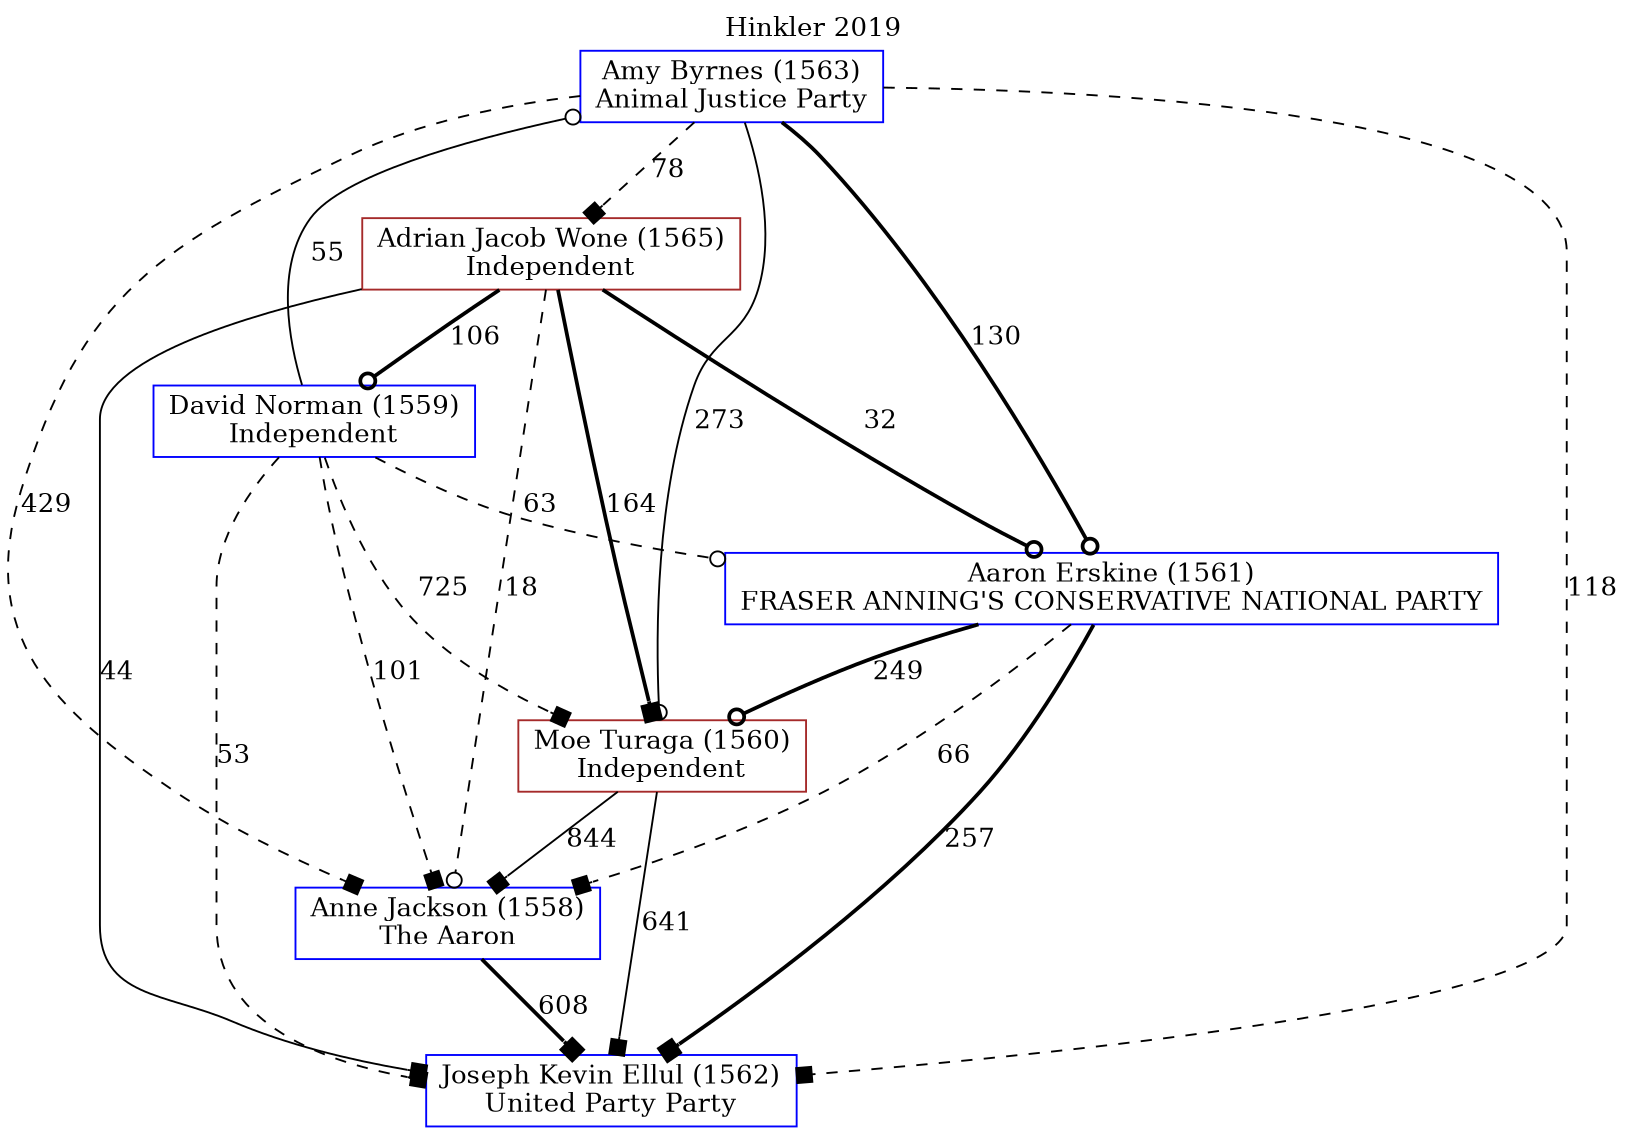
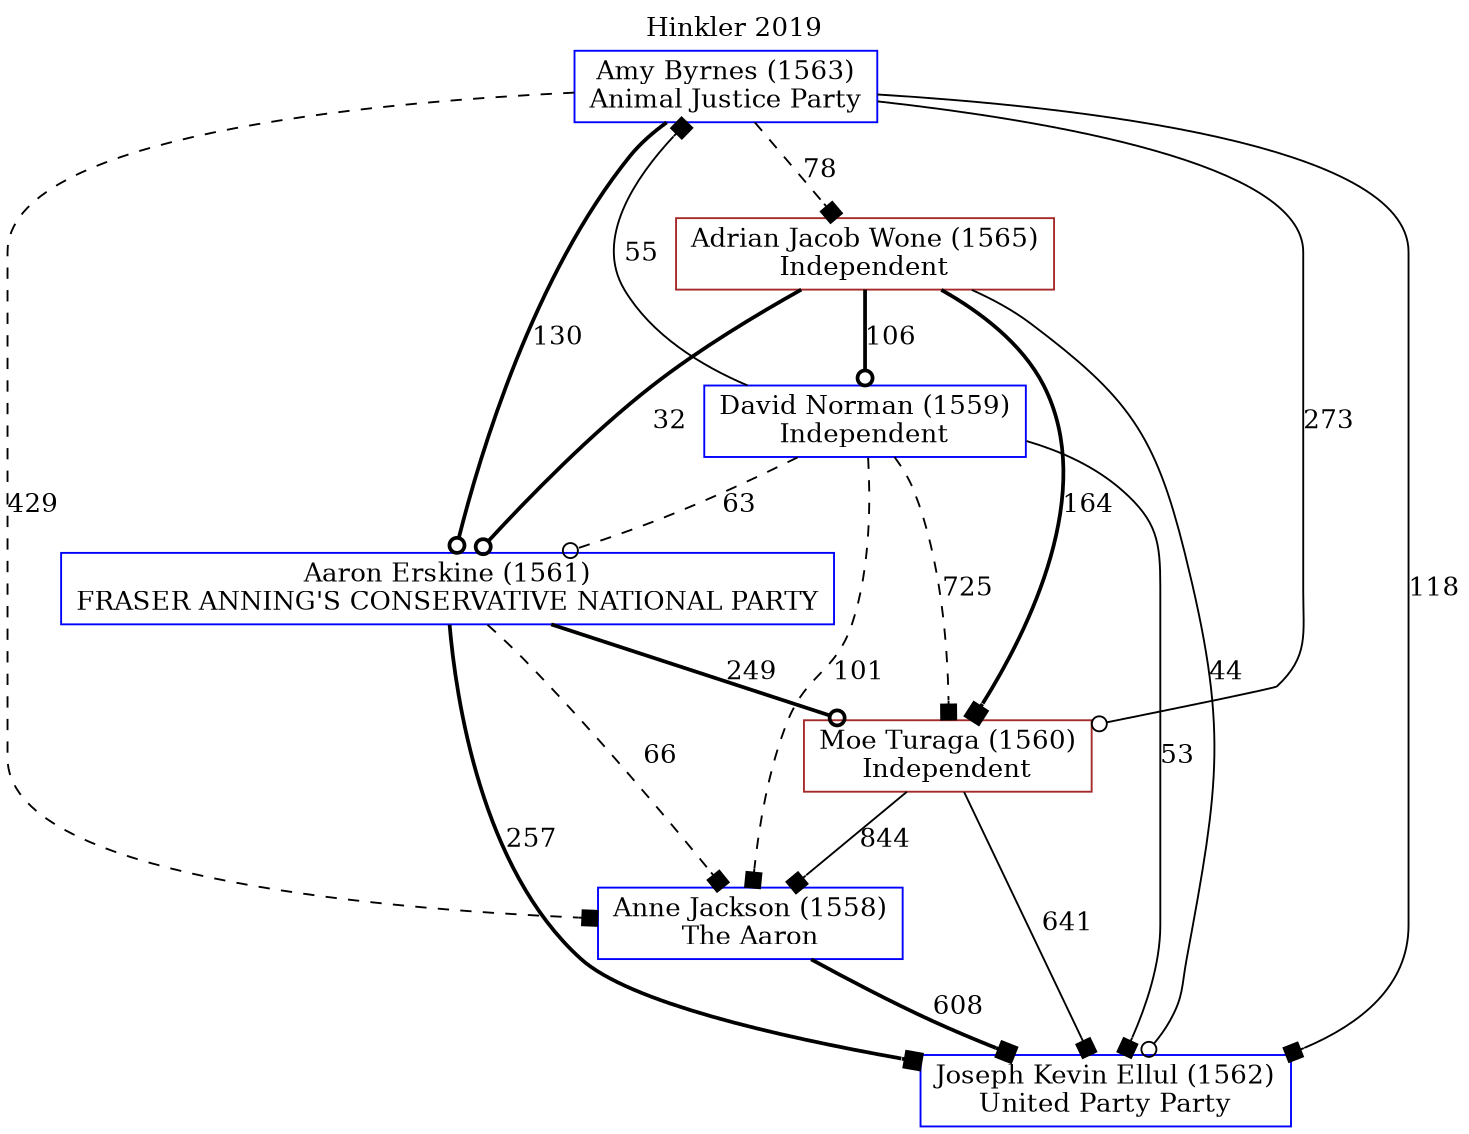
(352, 187) -> (622, 283)
(501, 581) -> none
(1567, 610) -> (1409, 385)
(100, 700) -> (1201, 627)
(217, 797) -> (1160, 689)
